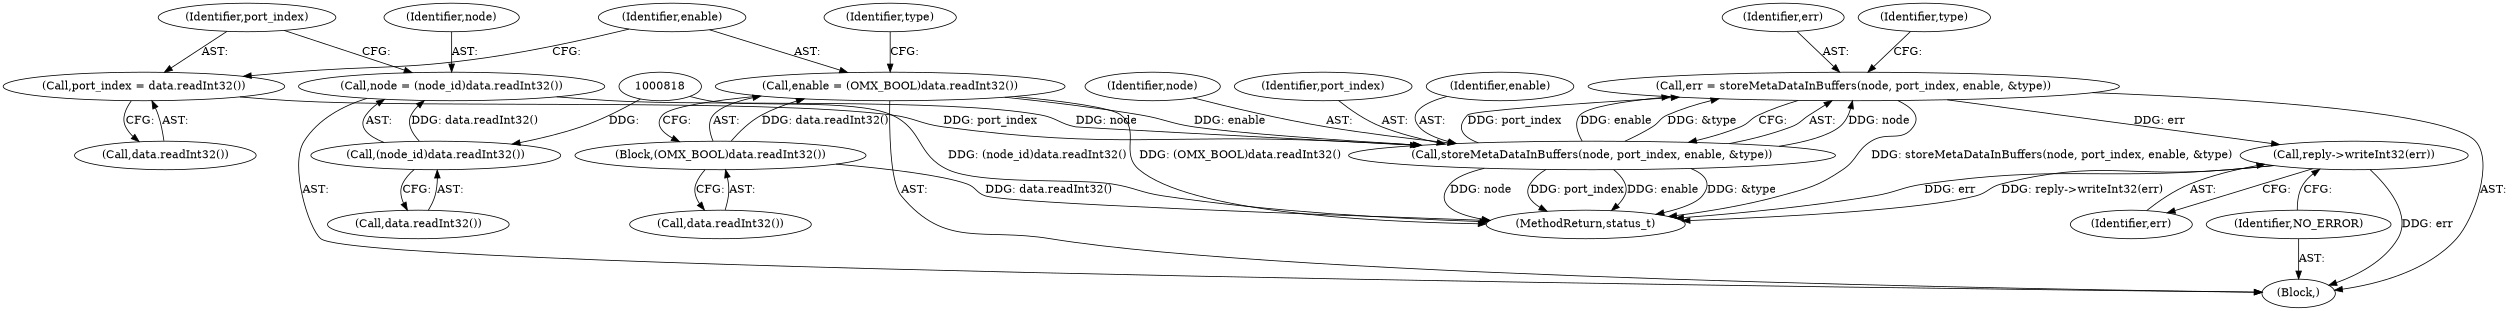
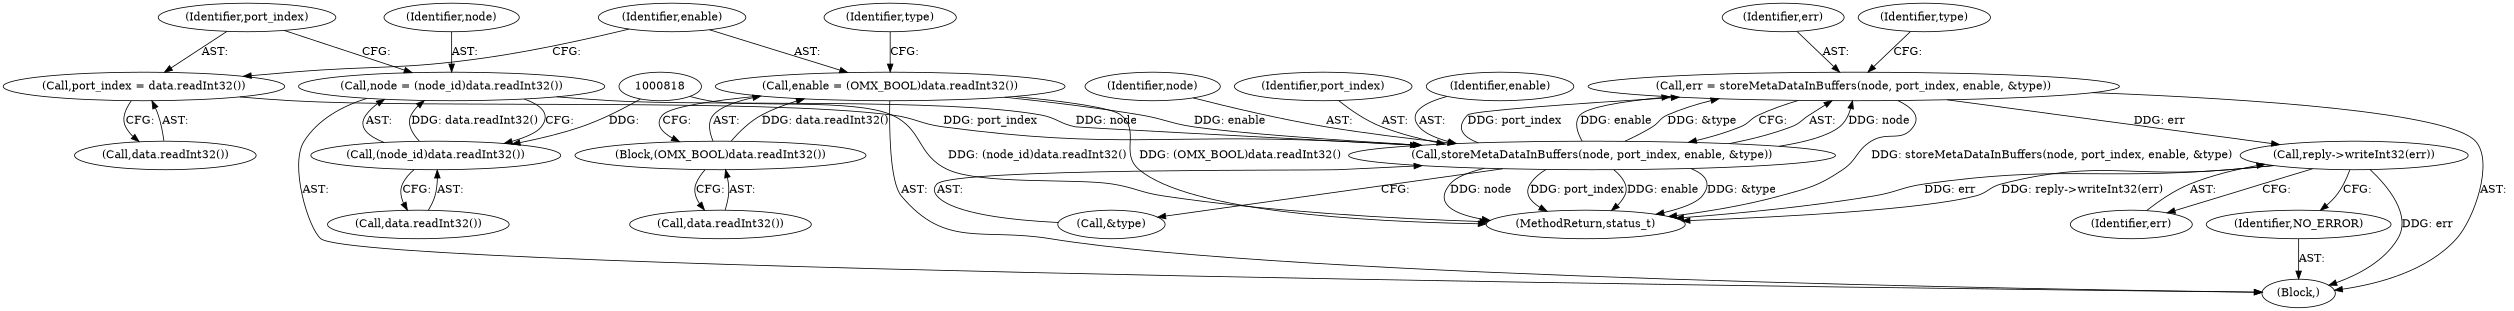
none -> (543, 124)
(2300, 190) -> (2341, 189)
(1156, 208) -> none
none -> (1111, 224)
